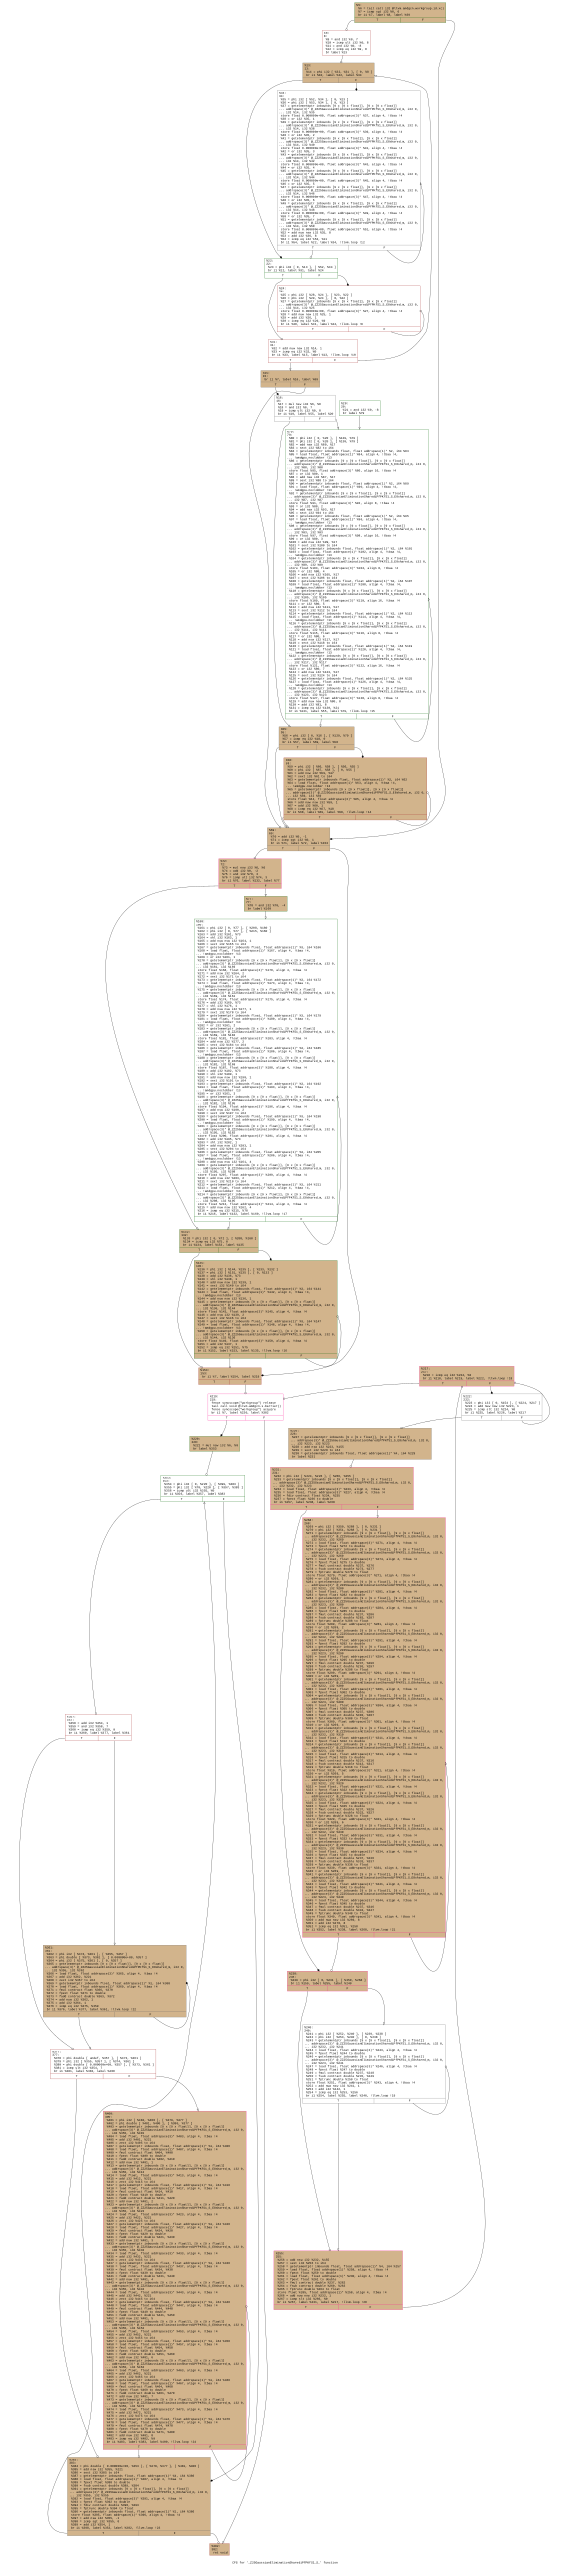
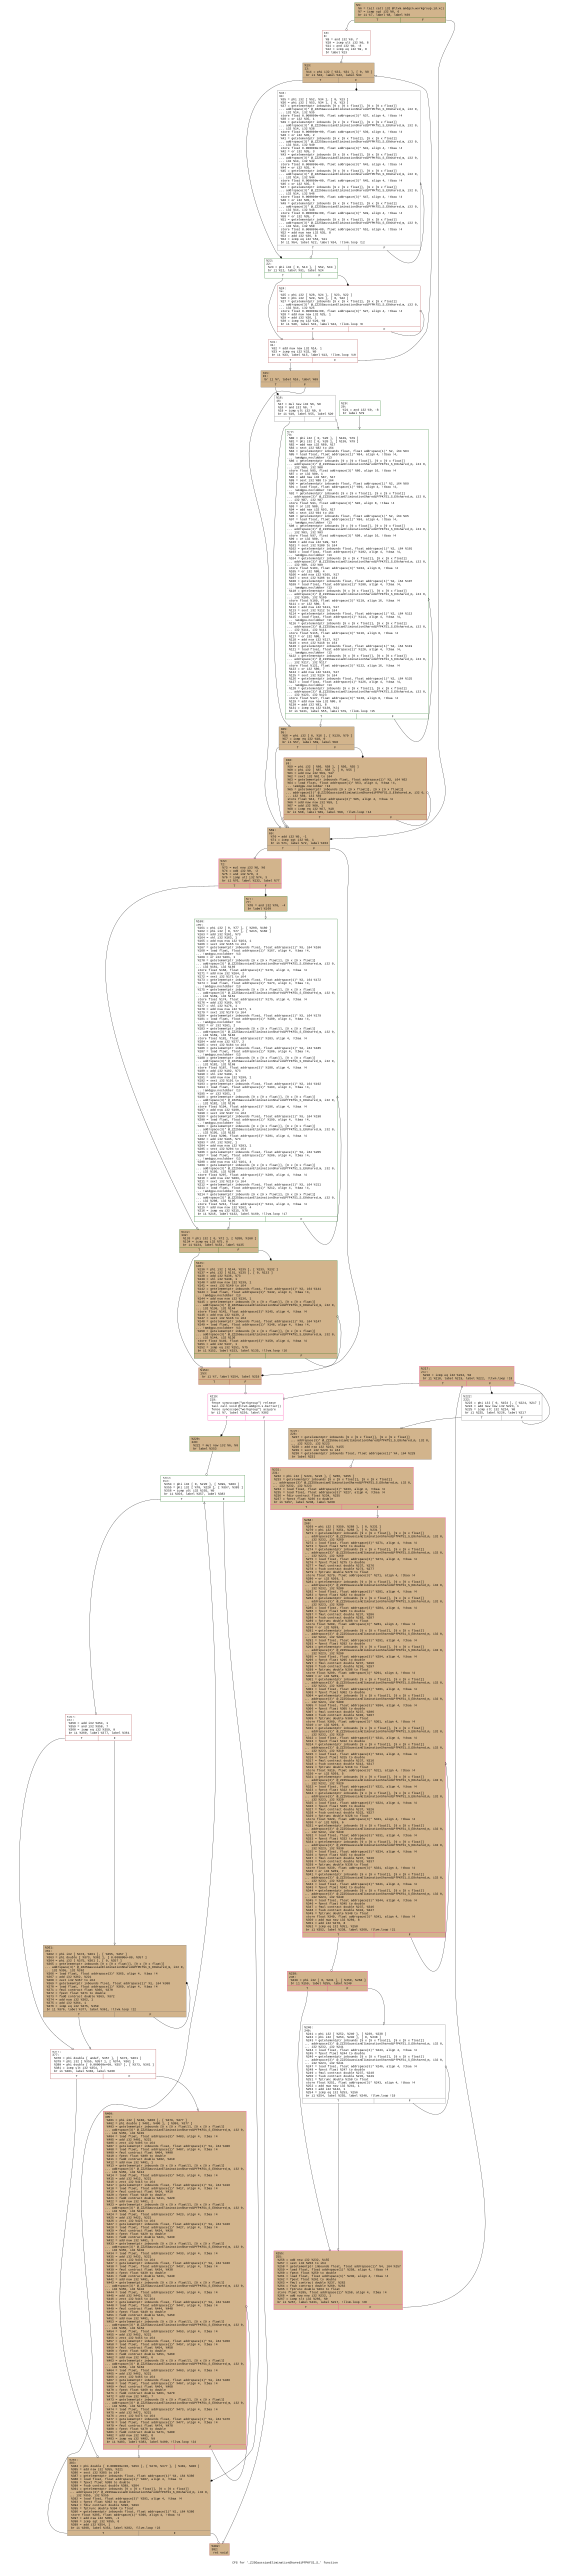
none -> (313, 335)
(266, 891) -> (266, 891)
(281, 1740) -> none
